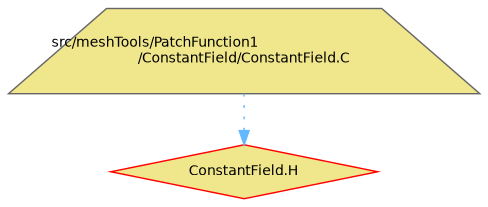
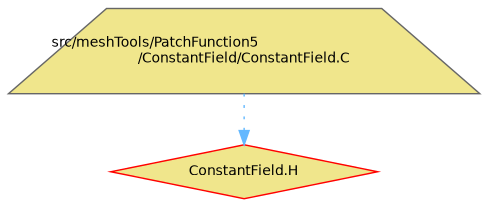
(244, 51) -> (244, 51)
